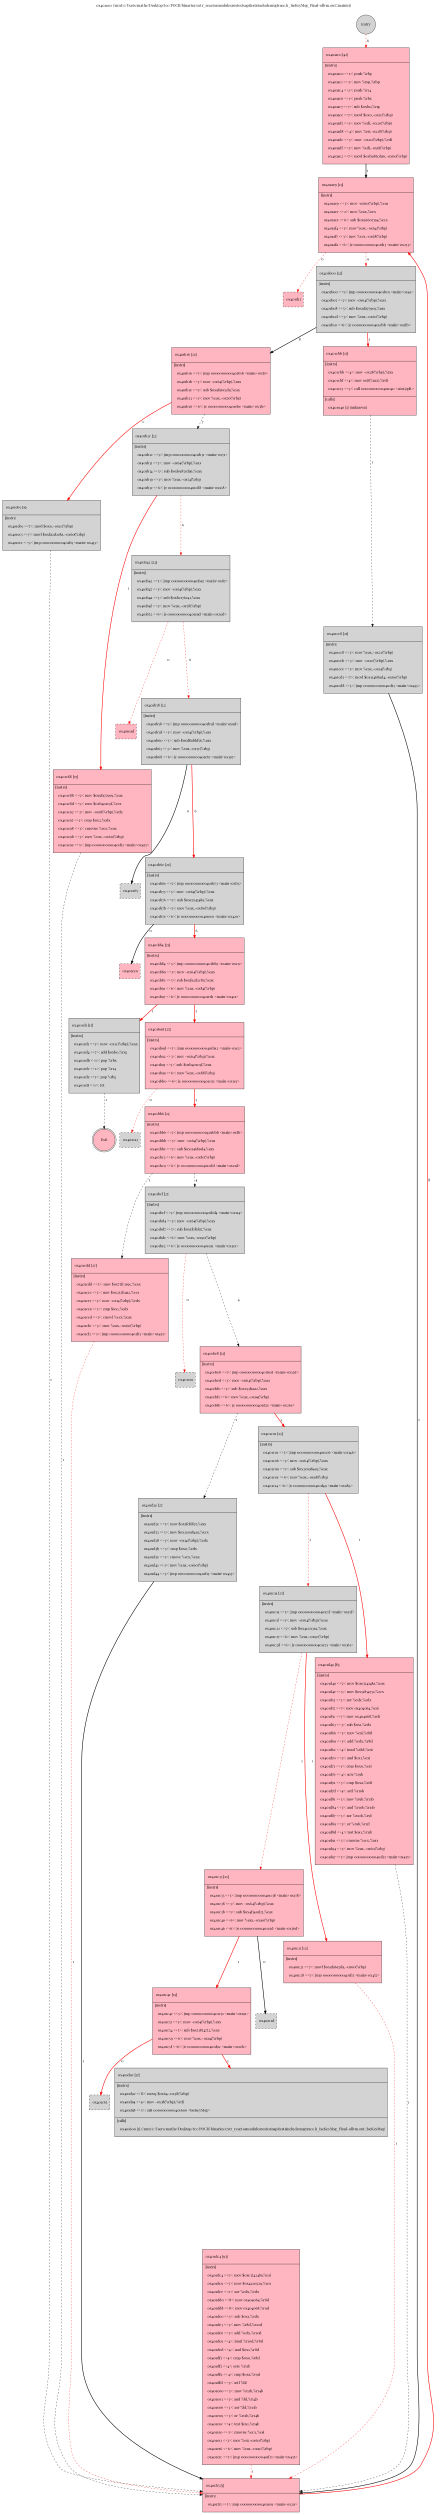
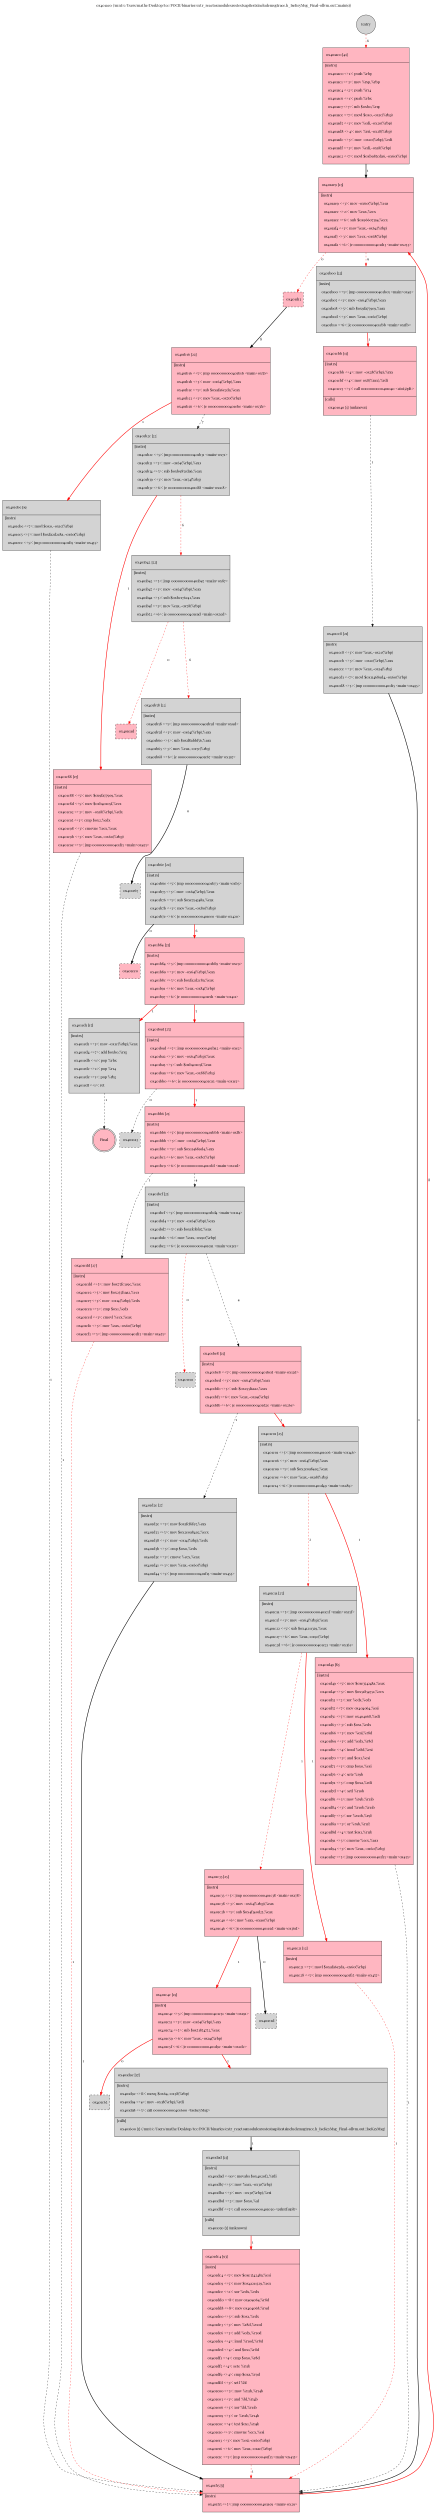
(295, 340) -> (270, 326)
(193, 810) -> none
(142, 1108) -> (142, 1108)
(104, 1140) -> (104, 1140)
none -> (251, 2193)
